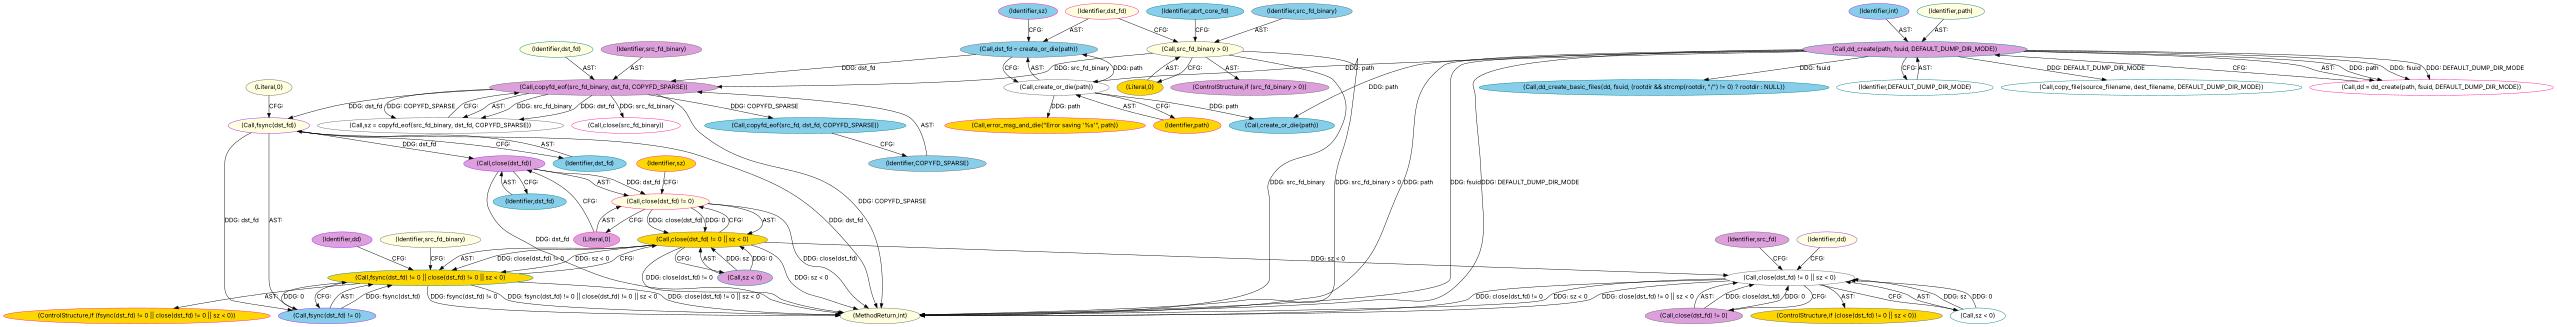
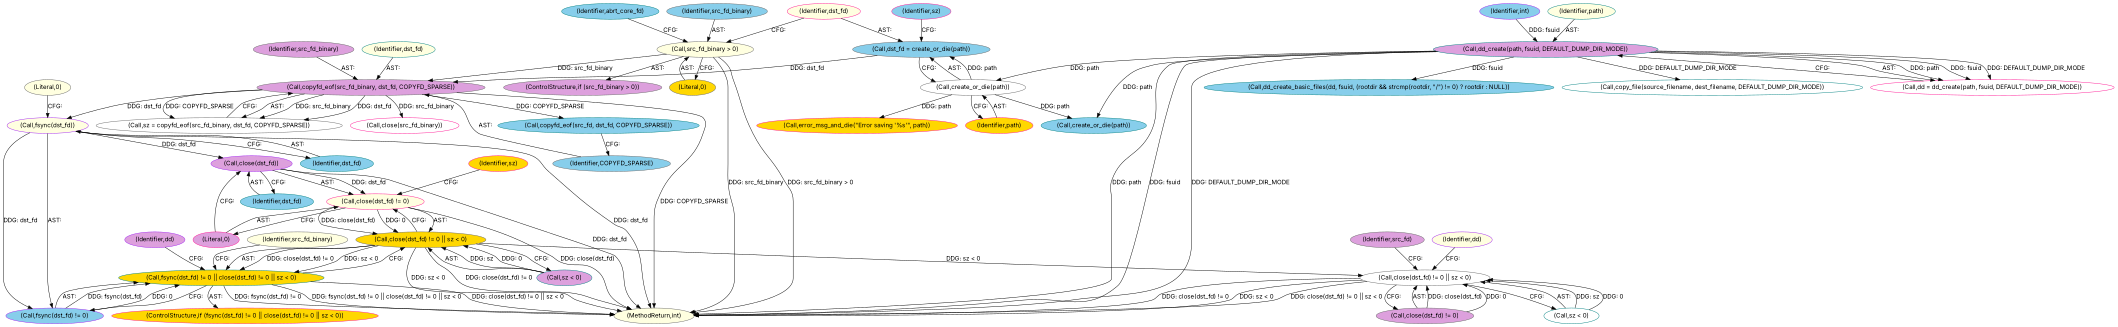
(1906, 30) -> (1544, 30)
(1915, 88) -> none
(1847, 316) -> none
